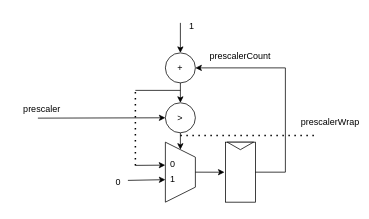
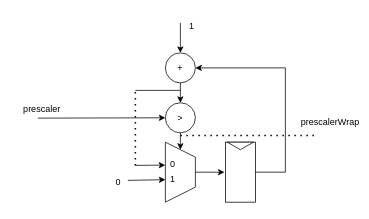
(240, 57) -> none
